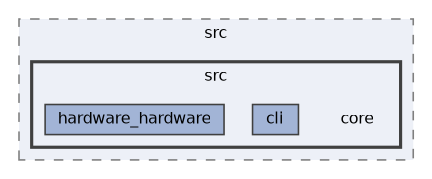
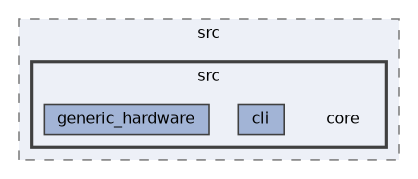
(135, 120) -> (127, 120)
